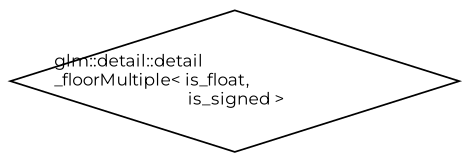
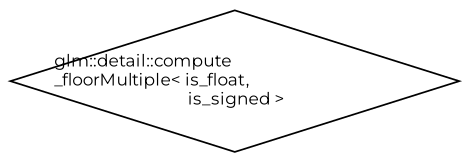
(235, 81) -> (235, 81)
